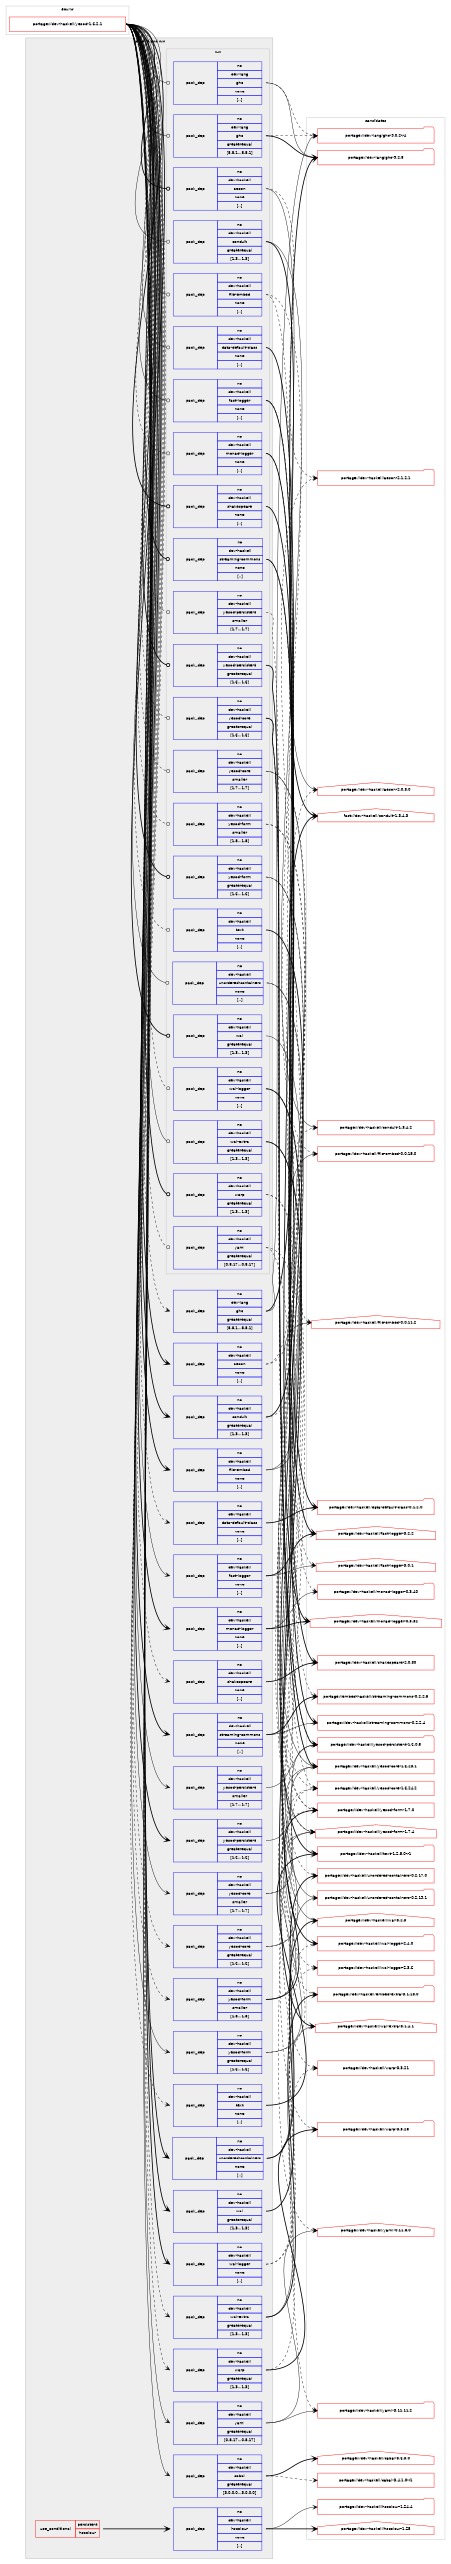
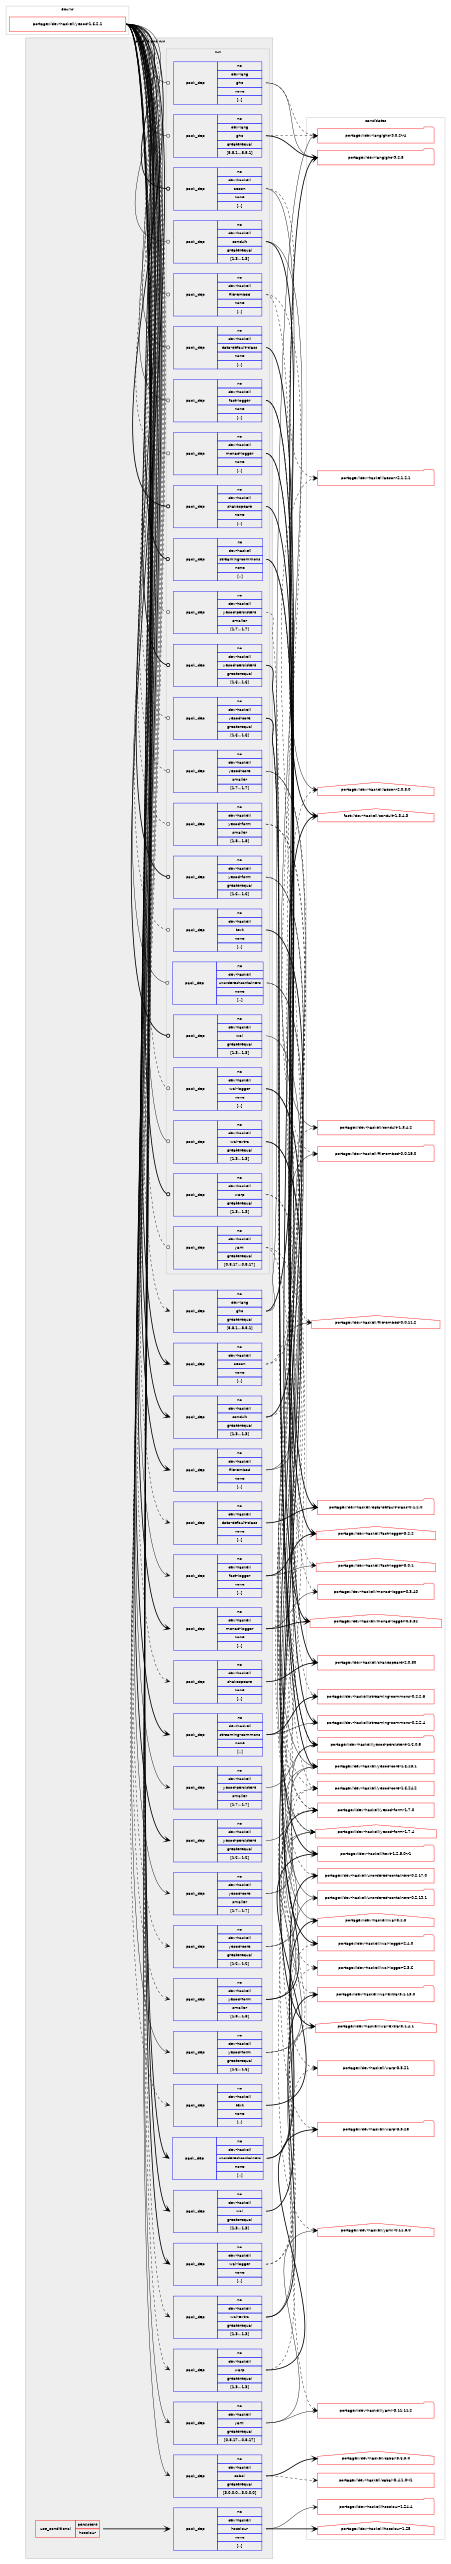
(376, 1697) -> (376, 1697)
(376, 1995) -> (376, 1995)
